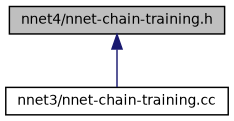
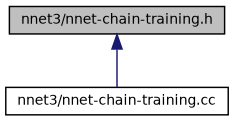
(117, 20) -> (117, 20)
